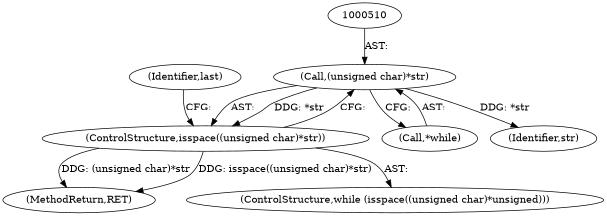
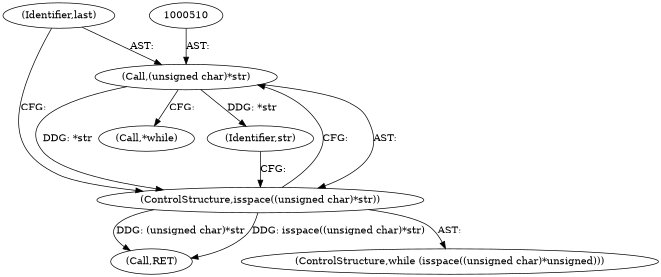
(418, 107) -> (119, 45)
none -> (260, 166)
(79, 200) -> (151, 262)
